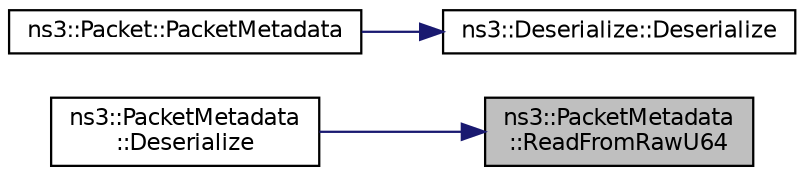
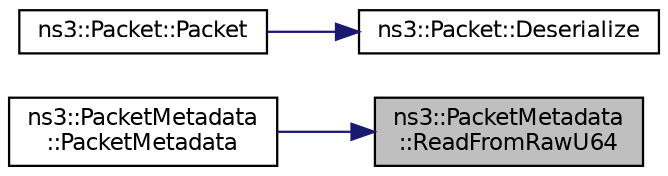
(185, 32) -> (143, 32)
(619, 32) -> (509, 32)
(185, 132) -> (143, 132)
